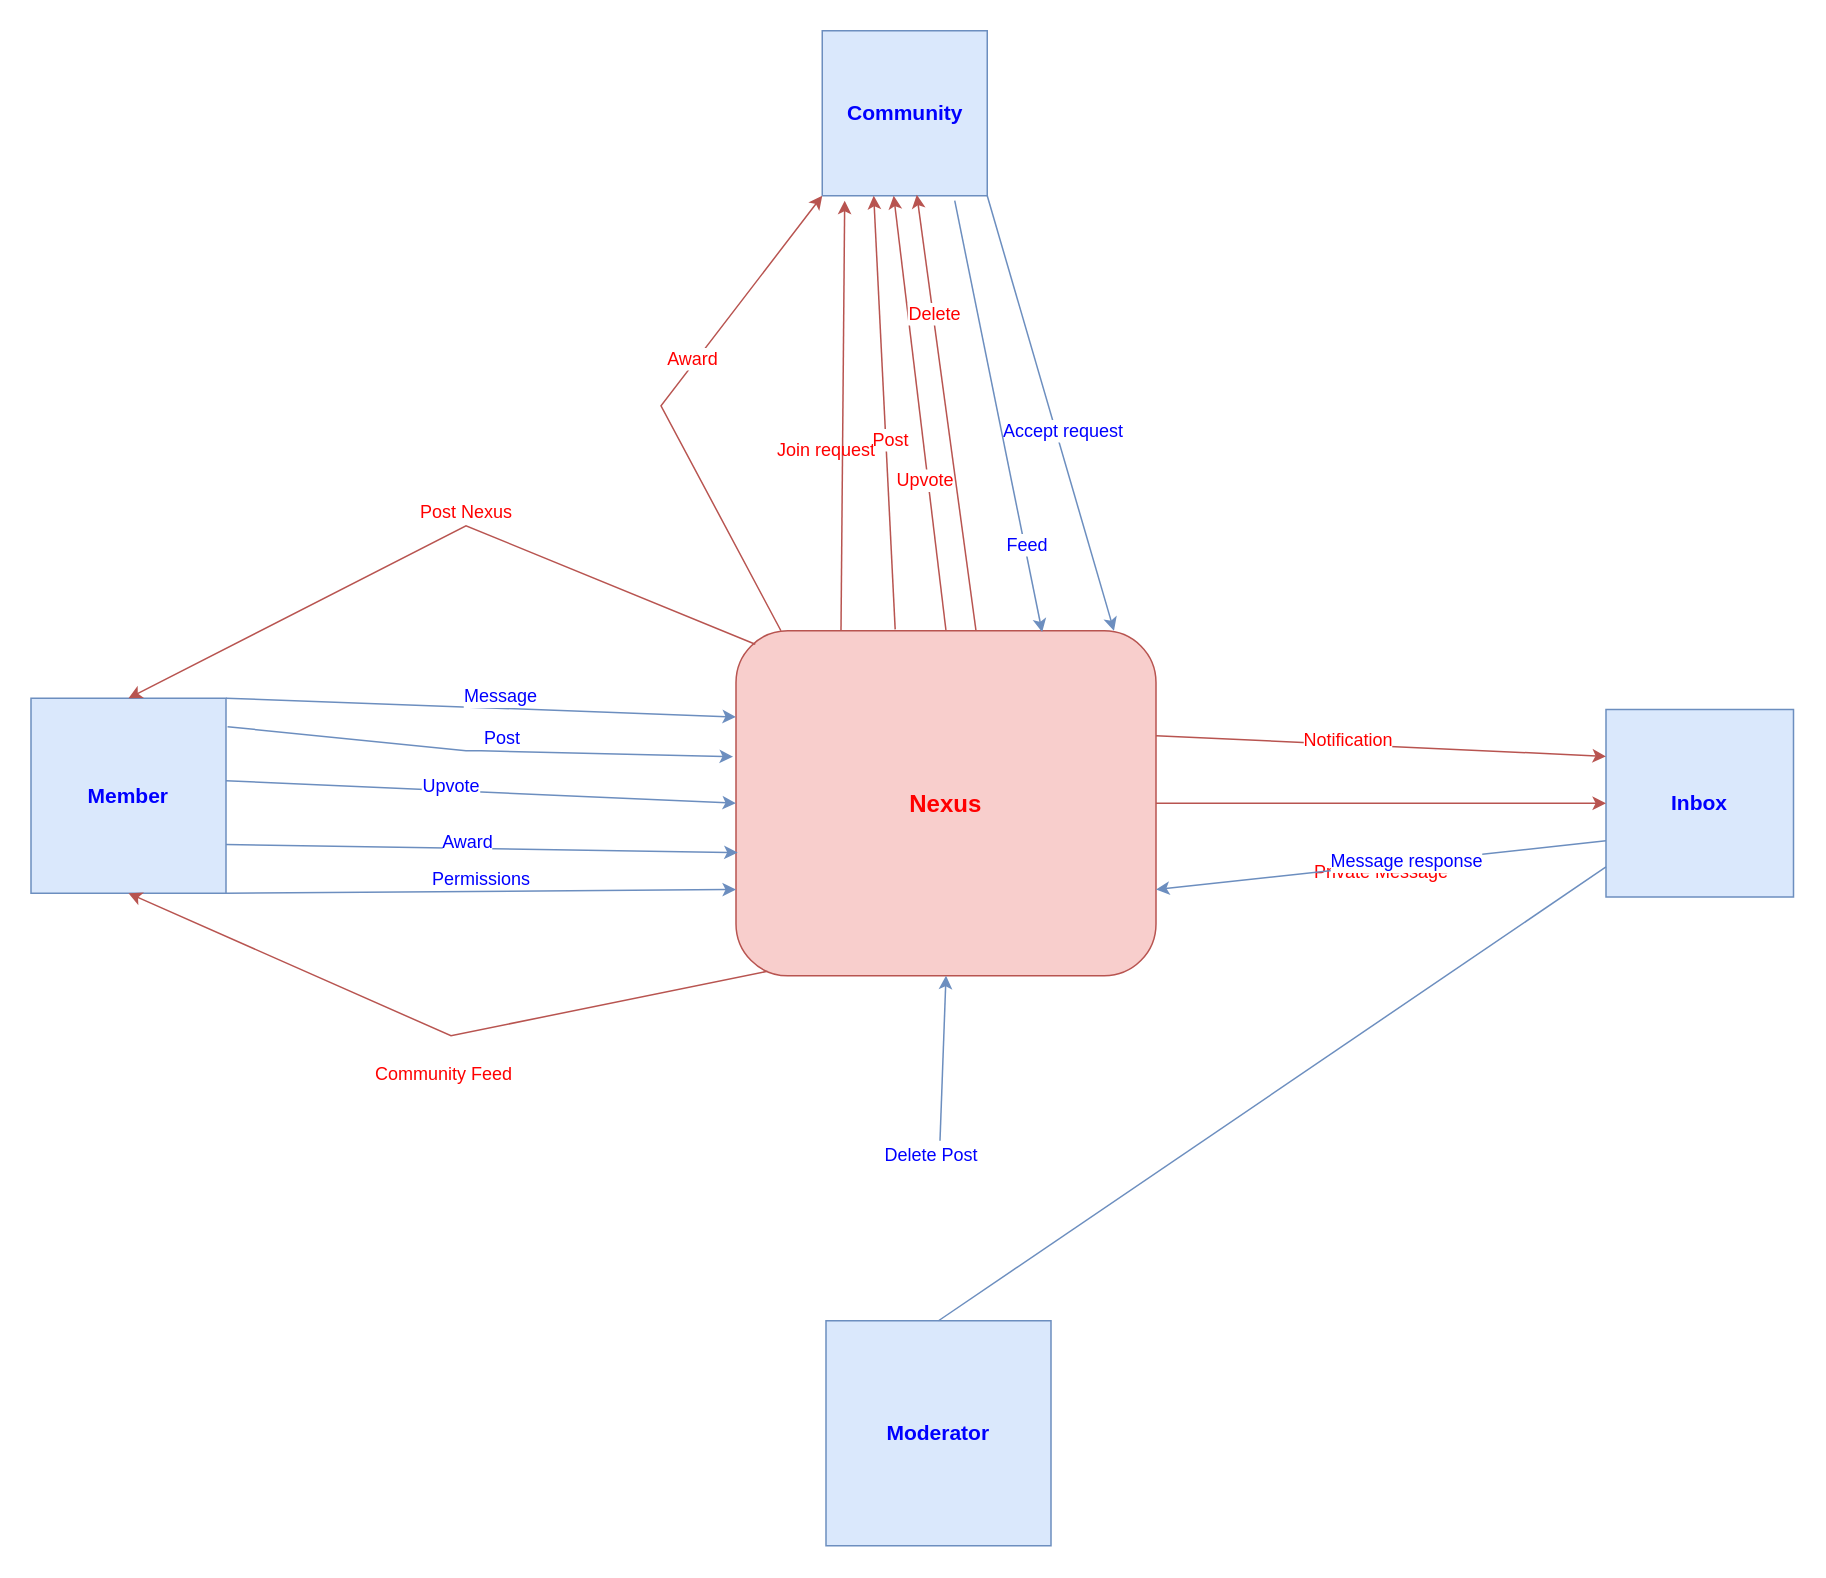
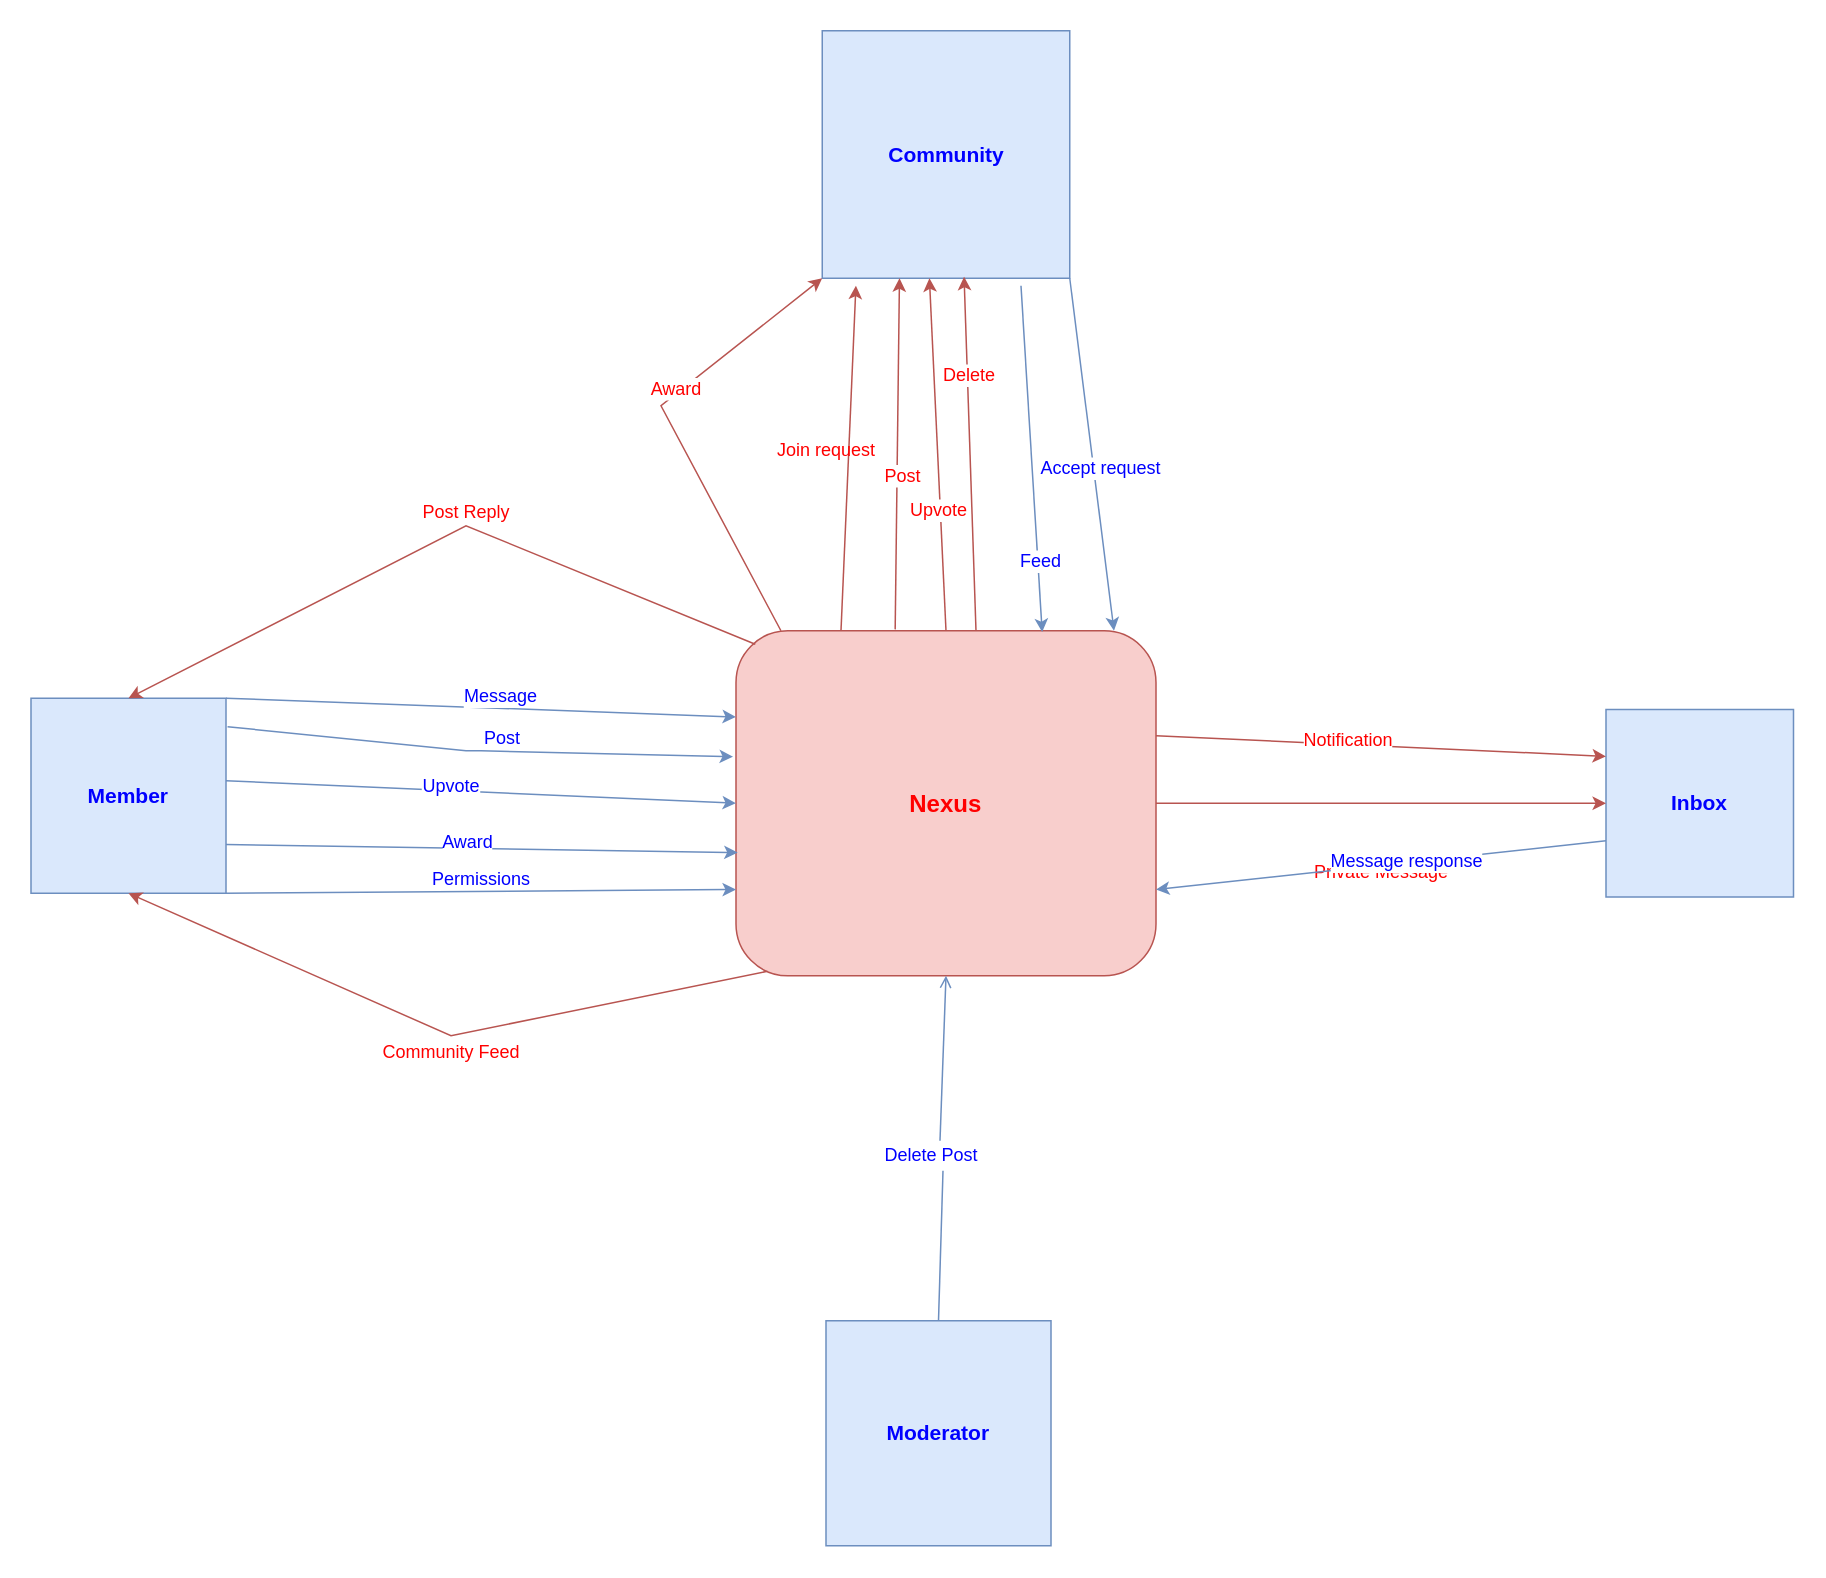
(905, 113) -> (946, 155)
(467, 511) -> (467, 511)
(945, 987) -> (945, 984)
(443, 1073) -> (451, 1051)
(1272, 1094) -> (941, 1246)
